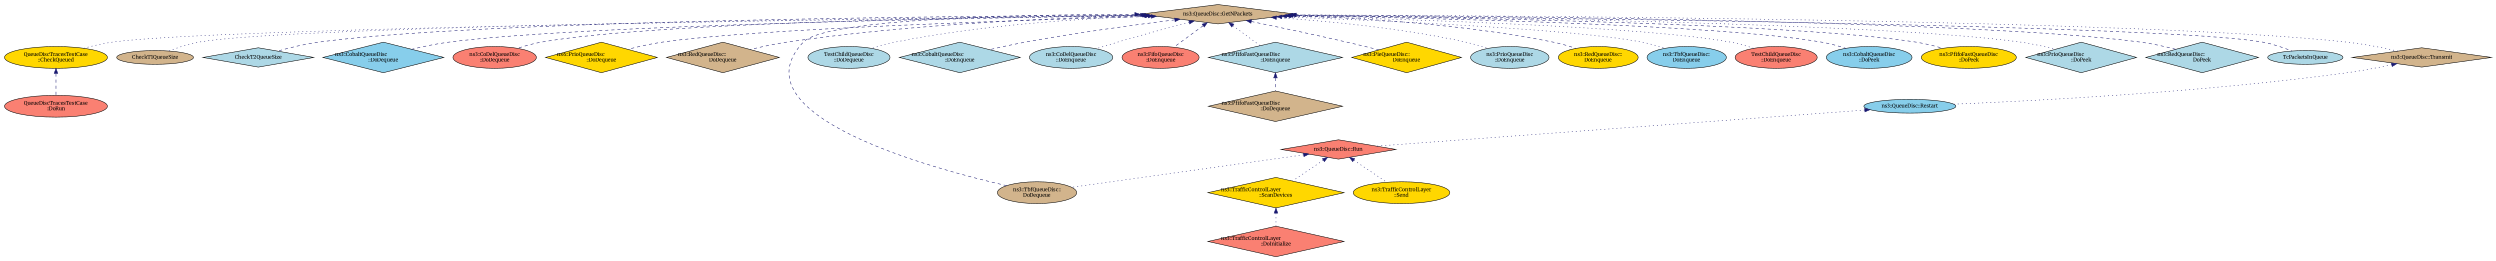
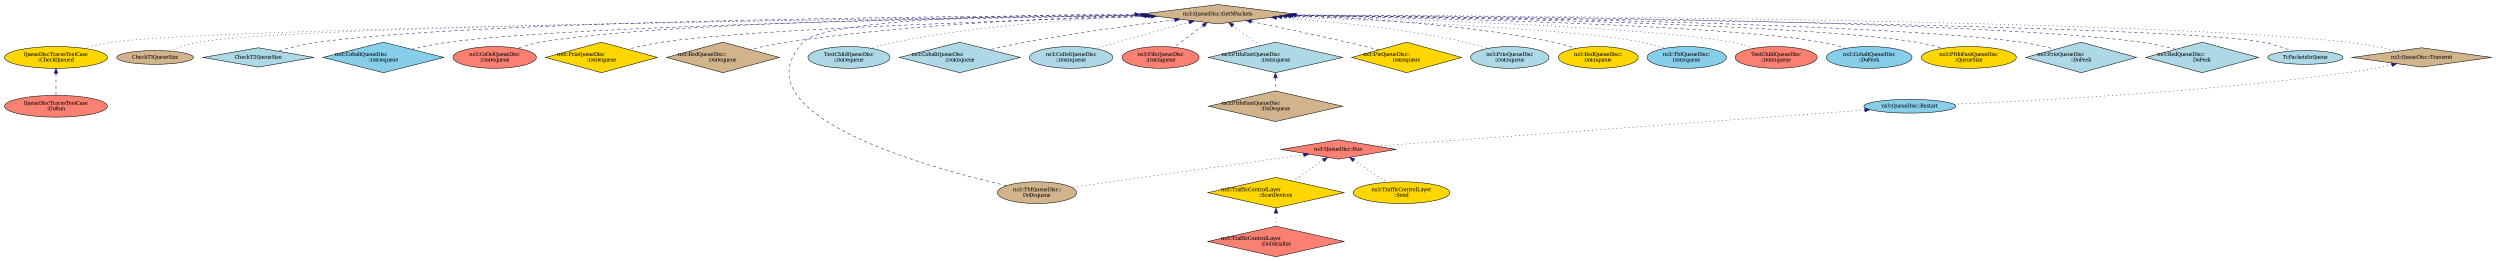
(1751, 25) -> (1751, 25)
(1969, 57) -> (1969, 57)
